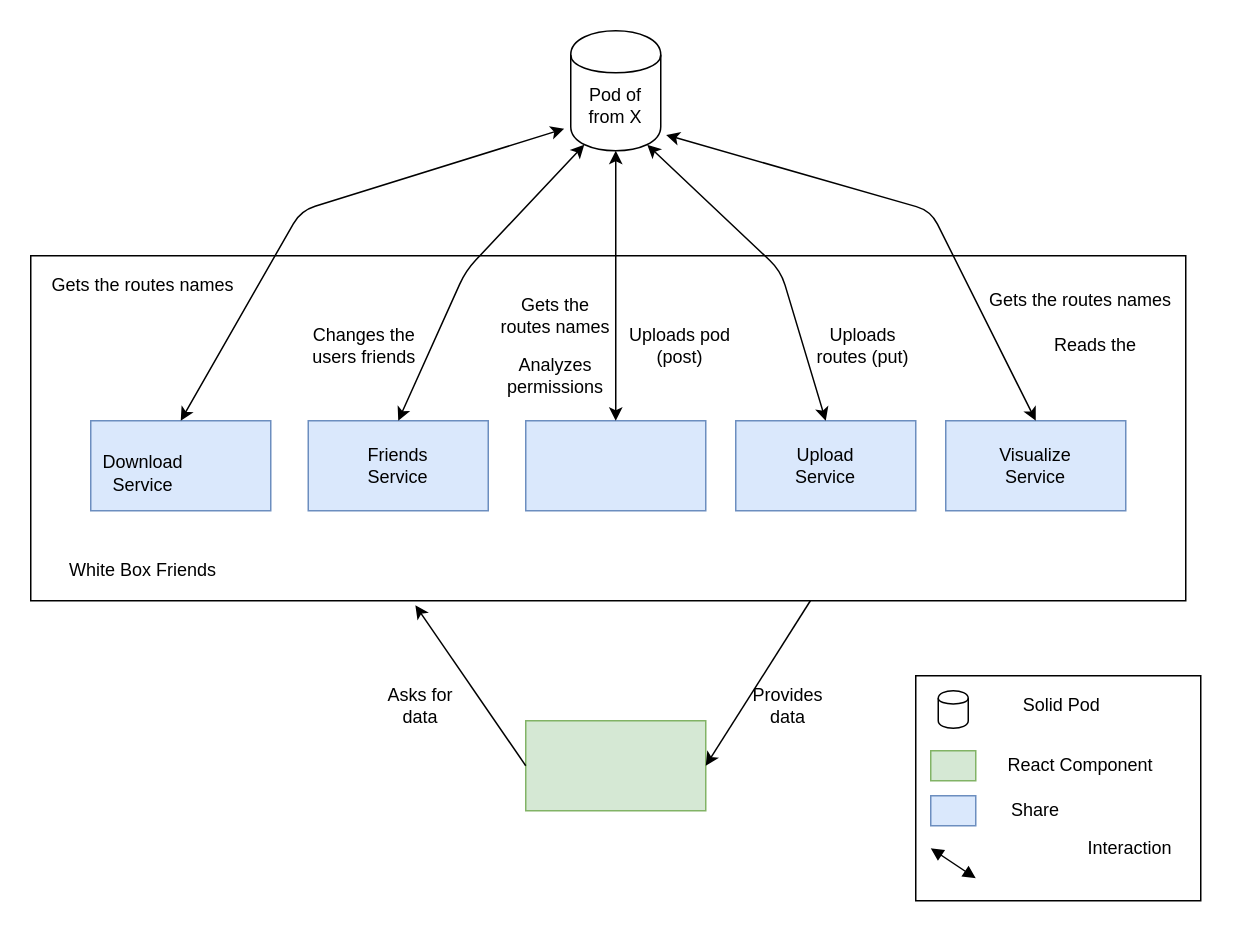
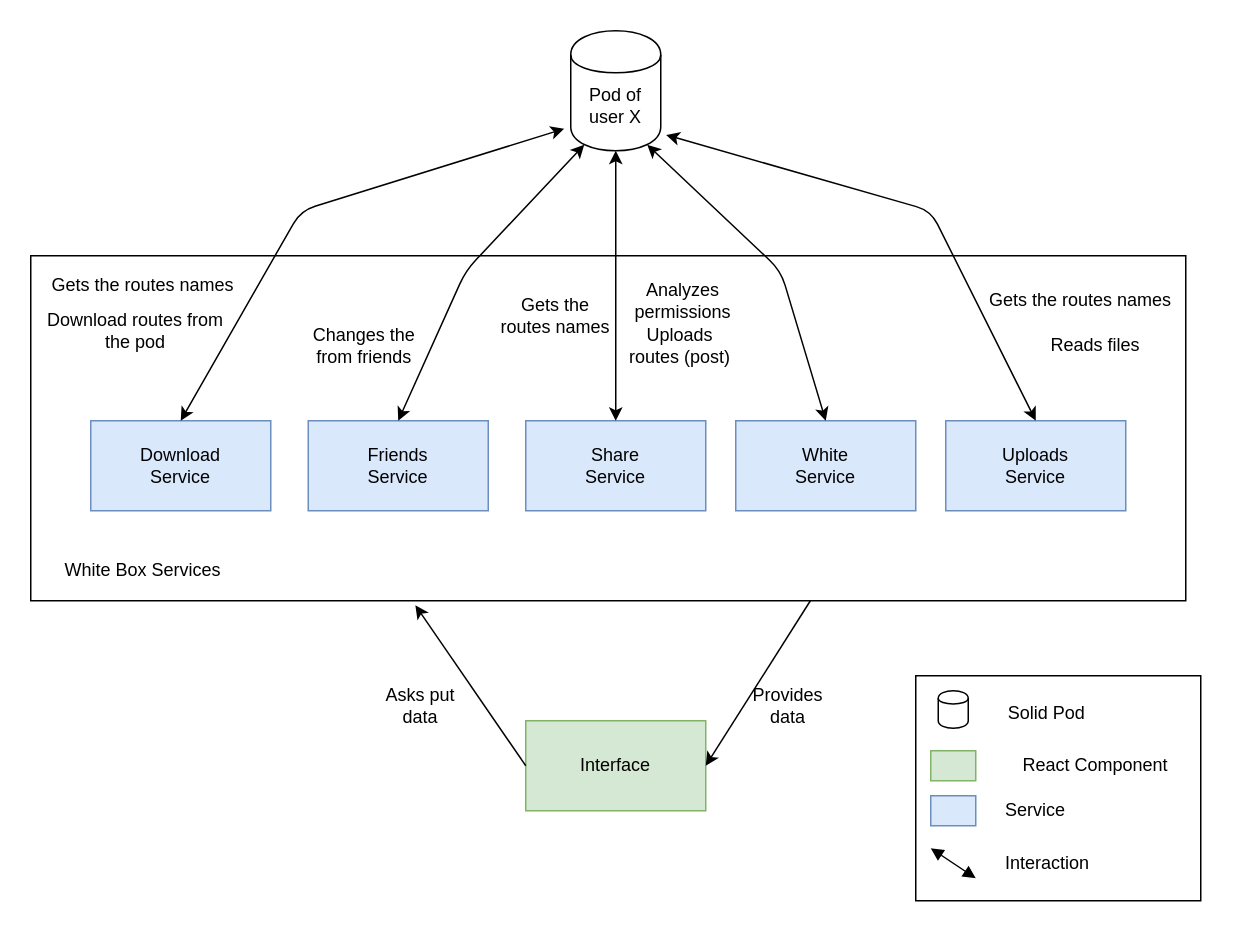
(616, 106) -> (616, 106)
none -> (136, 331)
(365, 346) -> (365, 346)
(680, 346) -> (680, 346)
(863, 346) -> none
(1096, 346) -> (1096, 346)
(556, 376) -> (683, 301)
none -> (616, 466)
(826, 466) -> (826, 466)
(1036, 466) -> (1036, 466)
(143, 473) -> (181, 466)
(143, 571) -> (143, 571)
(421, 706) -> (421, 706)
(1062, 706) -> (1047, 713)
none -> (616, 766)
(1081, 766) -> (1096, 766)
(1036, 811) -> (1036, 811)
(1130, 848) -> (1048, 863)
